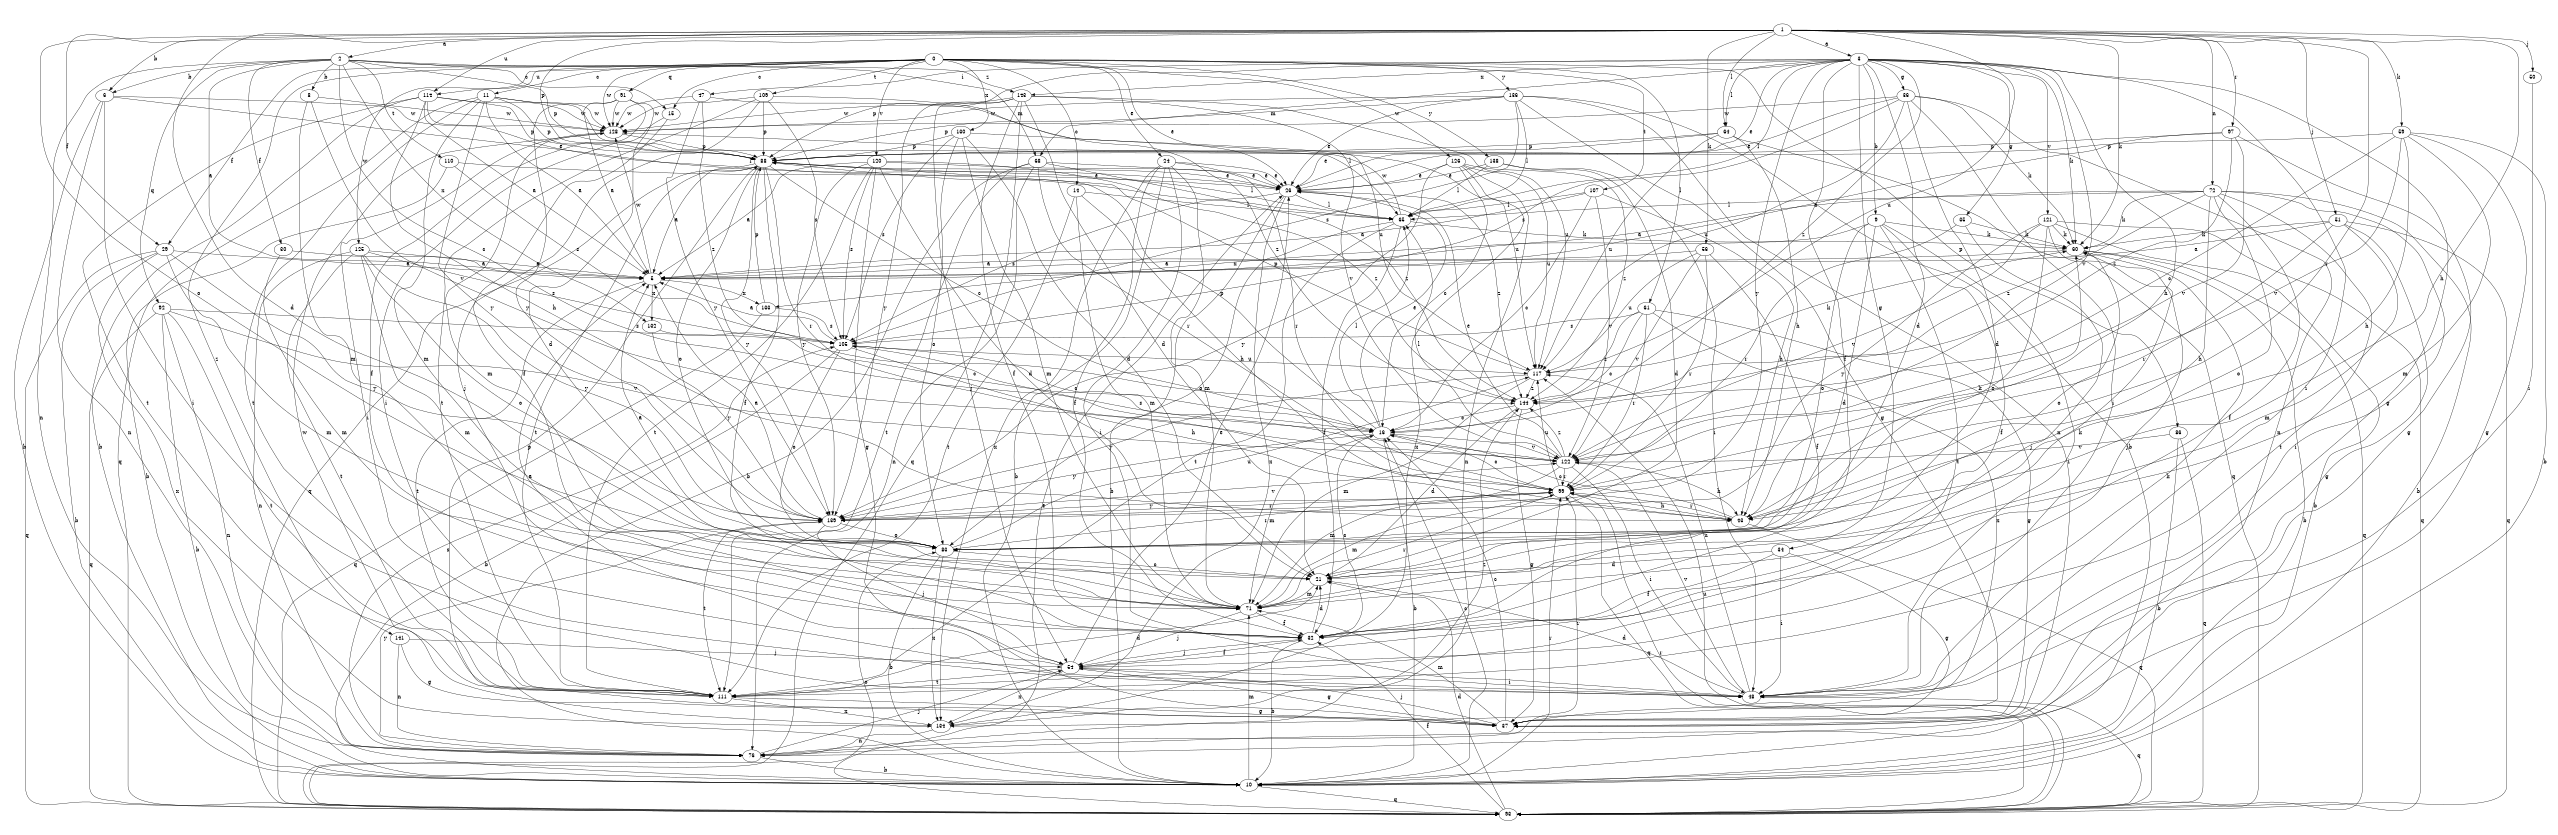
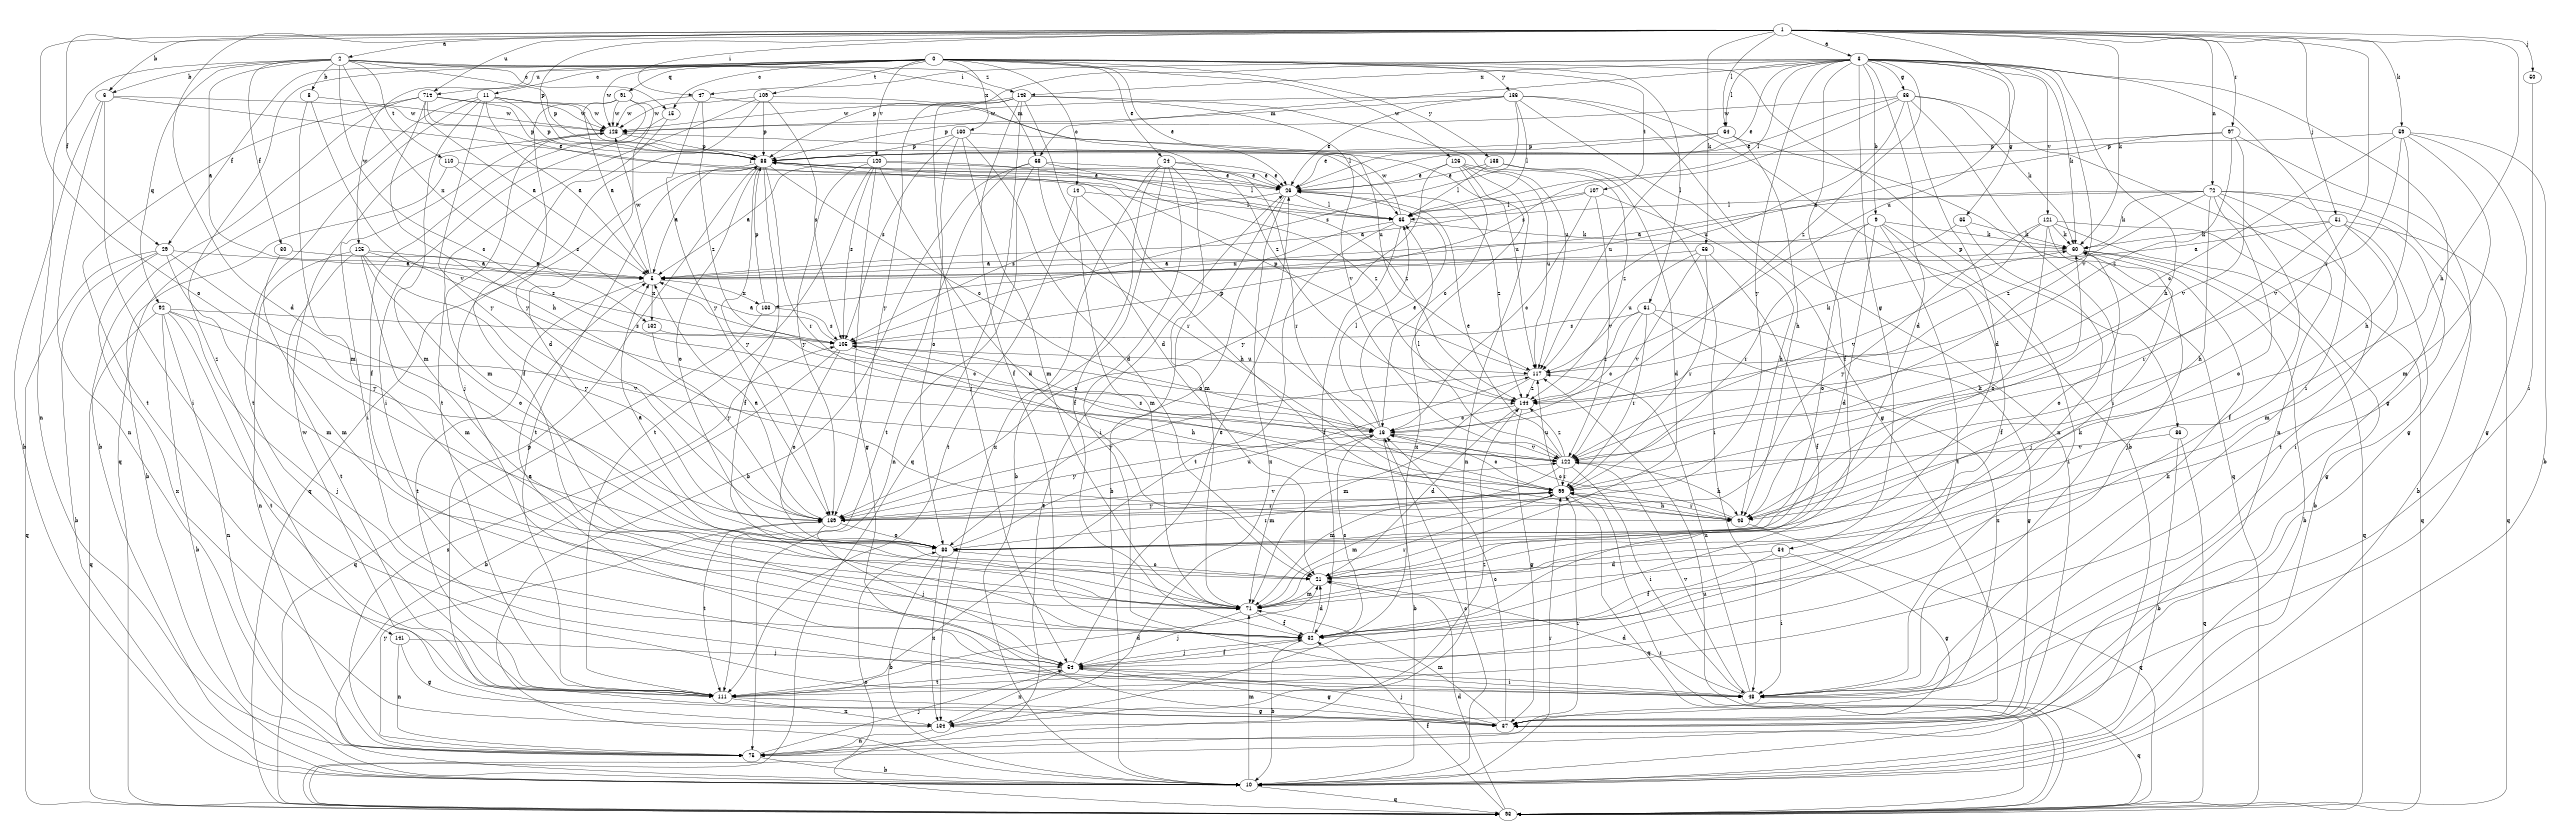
none -> (934, 41)
(428, 96) -> (428, 96)
none -> (534, 598)
(752, 756) -> (752, 756)
